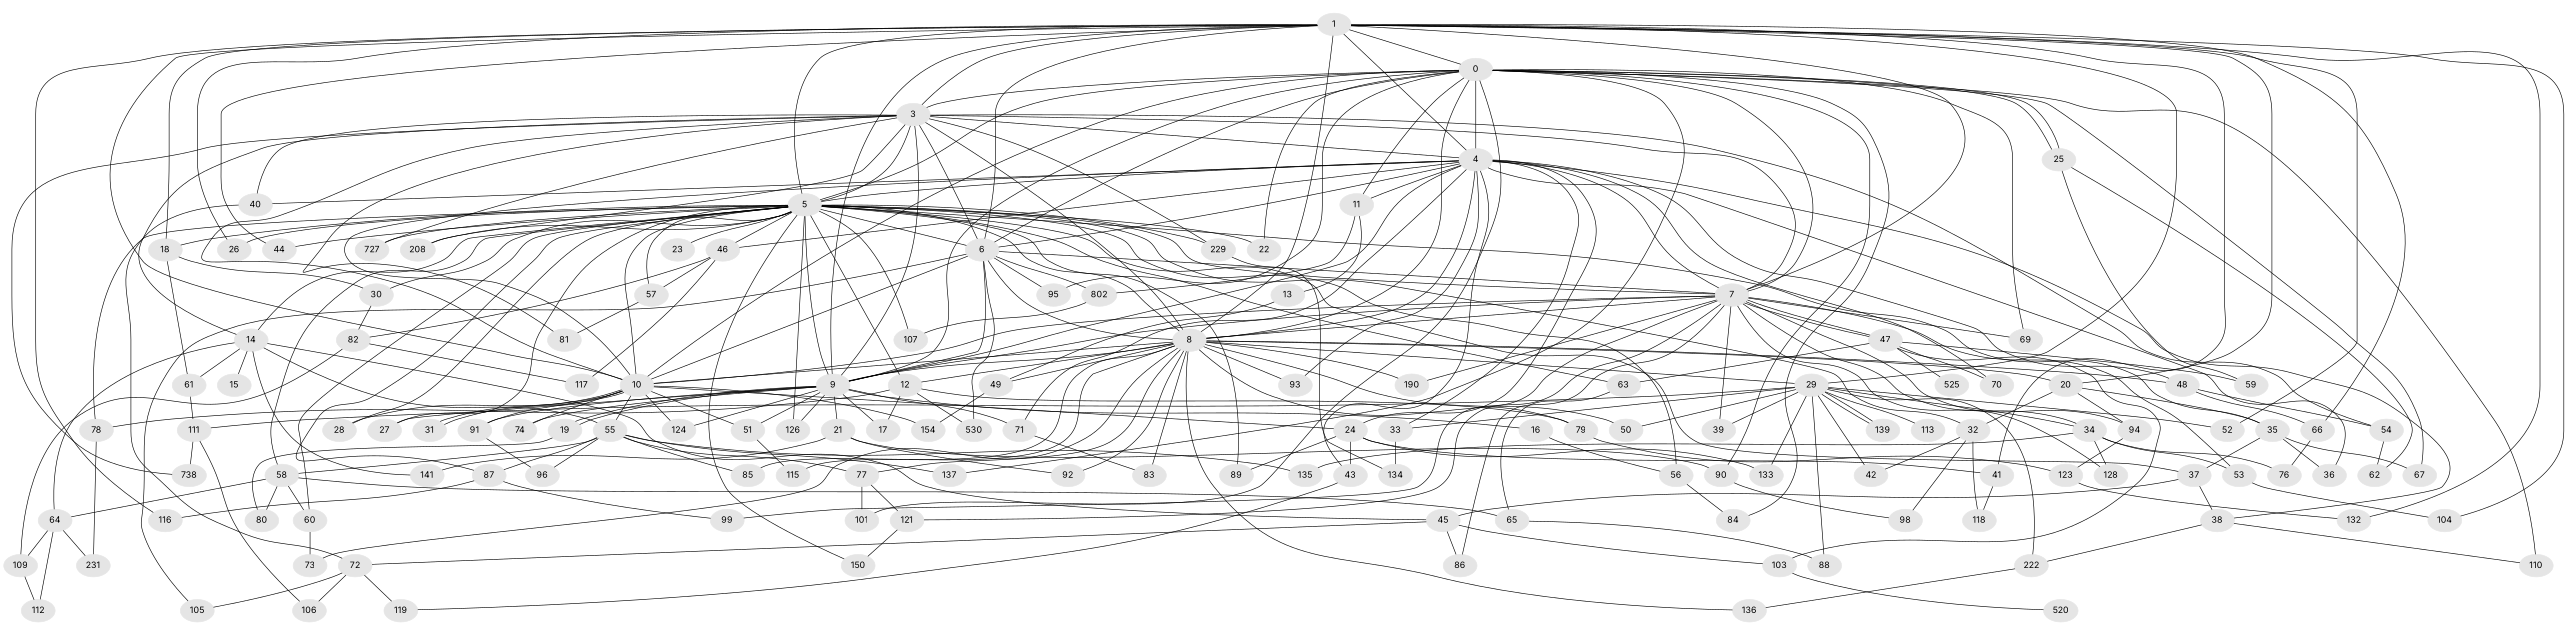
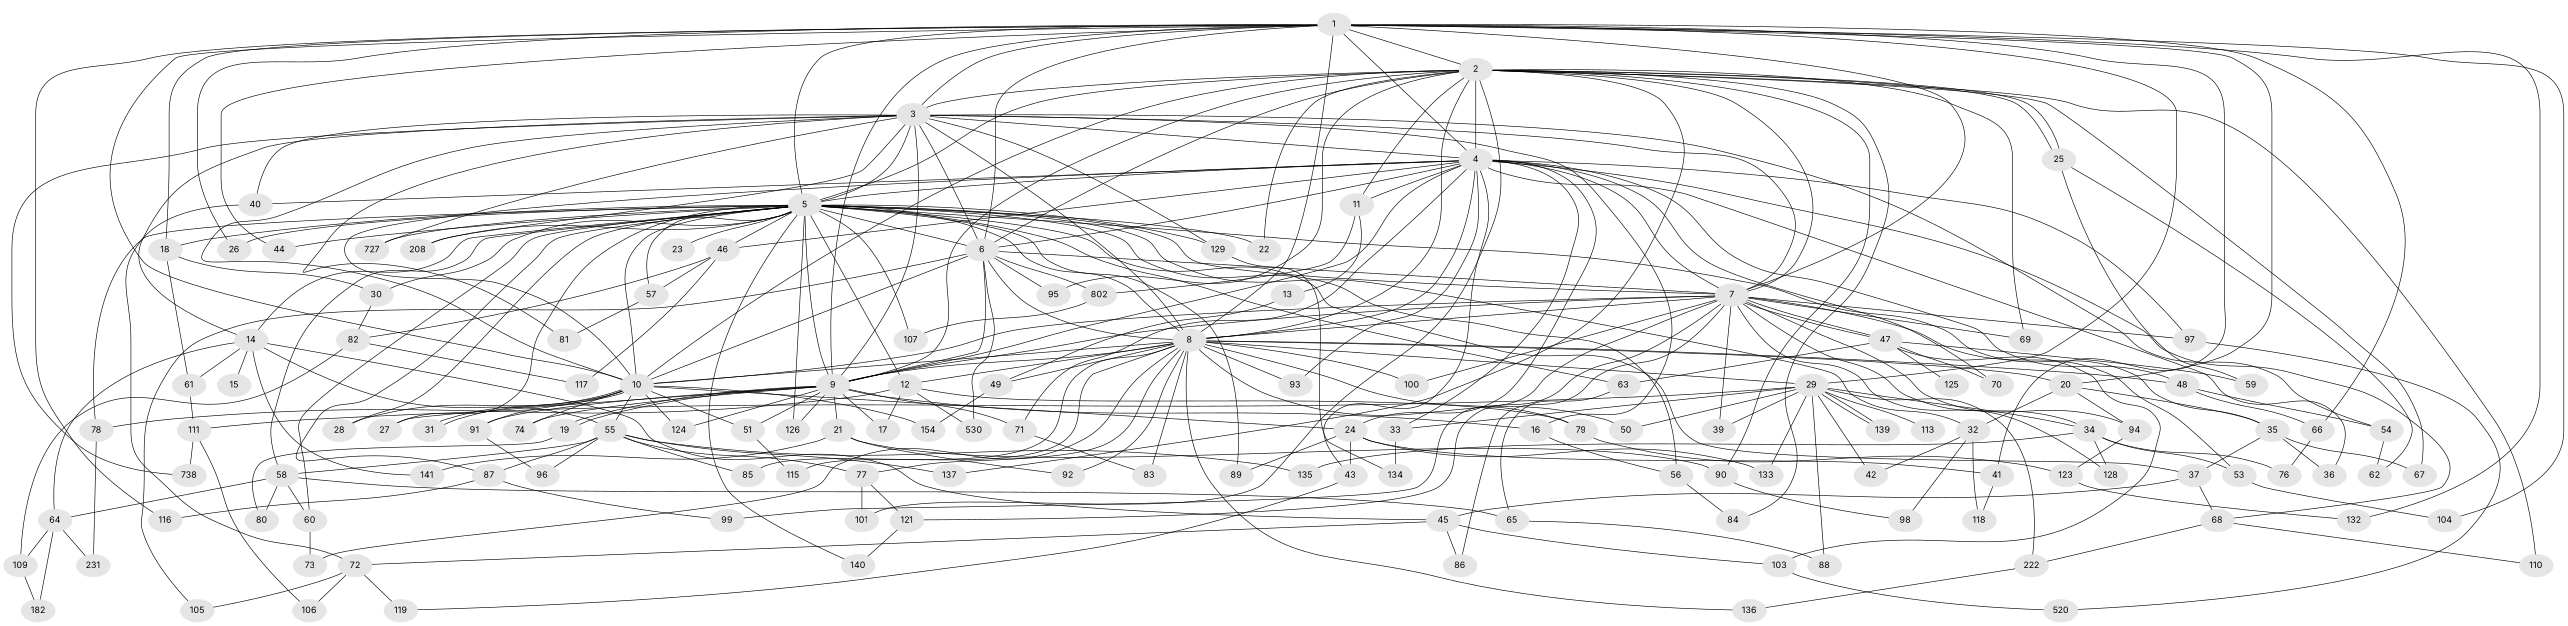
(1476, 70) -> (1476, 70)
none -> (1438, 138)
(1218, 250) -> (1218, 250)
none -> (2190, 340)
(1412, 385) -> (1412, 385)
(1952, 385) -> (1952, 385)
(2227, 430) -> none
(2217, 521) -> (2217, 521)
(858, 566) -> (858, 566)
(38, 611) -> (38, 611)
